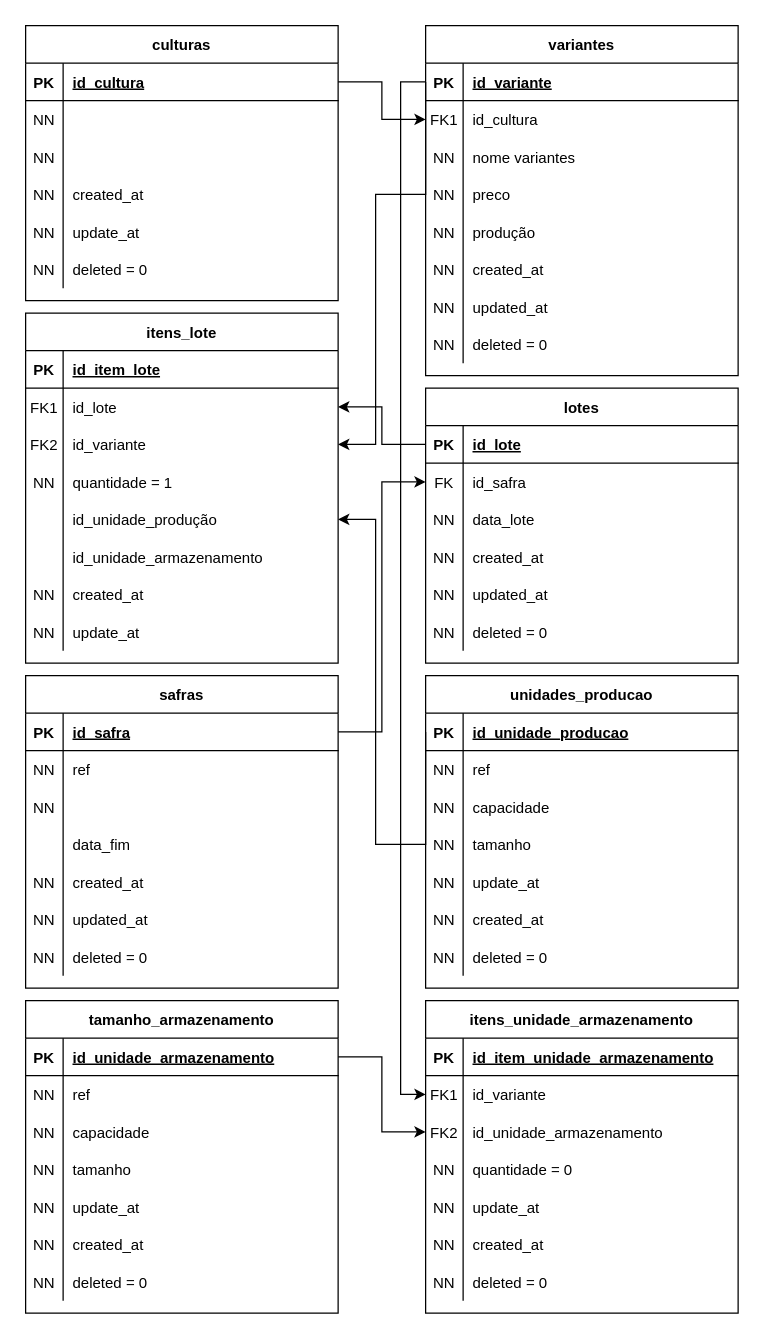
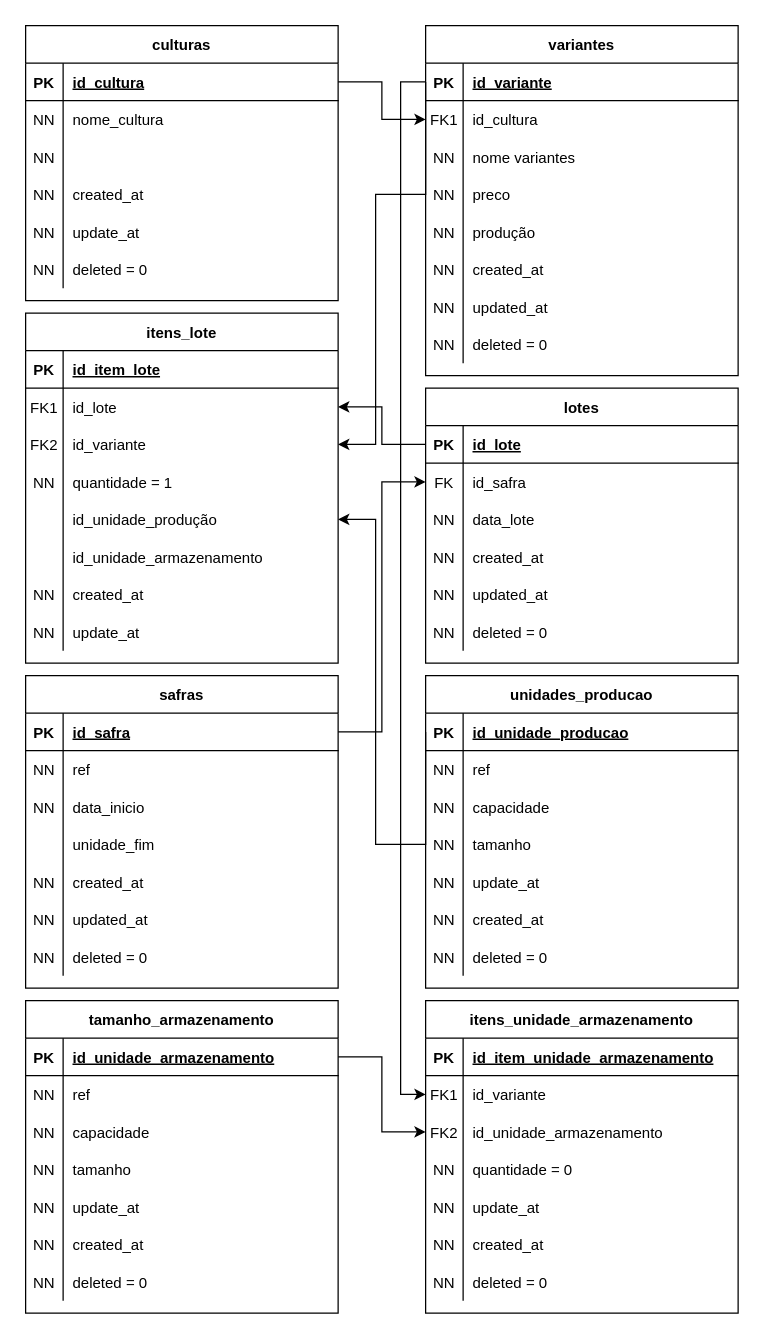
none -> (201, 119)
none -> (201, 807)
(104, 845) -> (115, 845)
